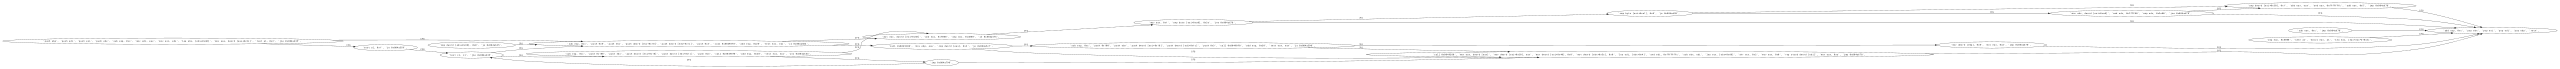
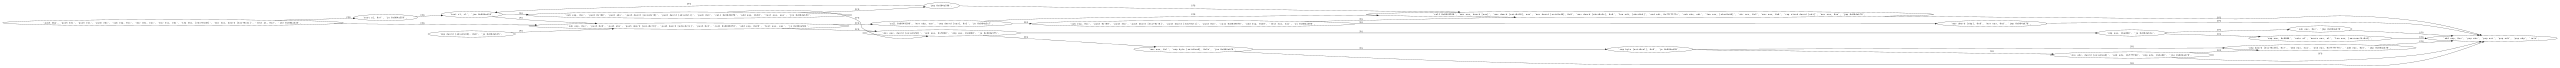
none -> (2132, 33)
(472, 55) -> (472, 14)
(942, 63) -> (942, 6)
